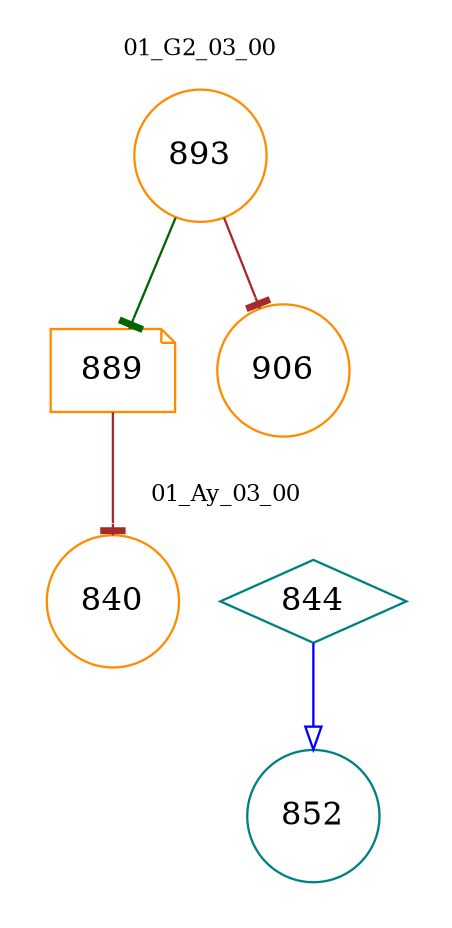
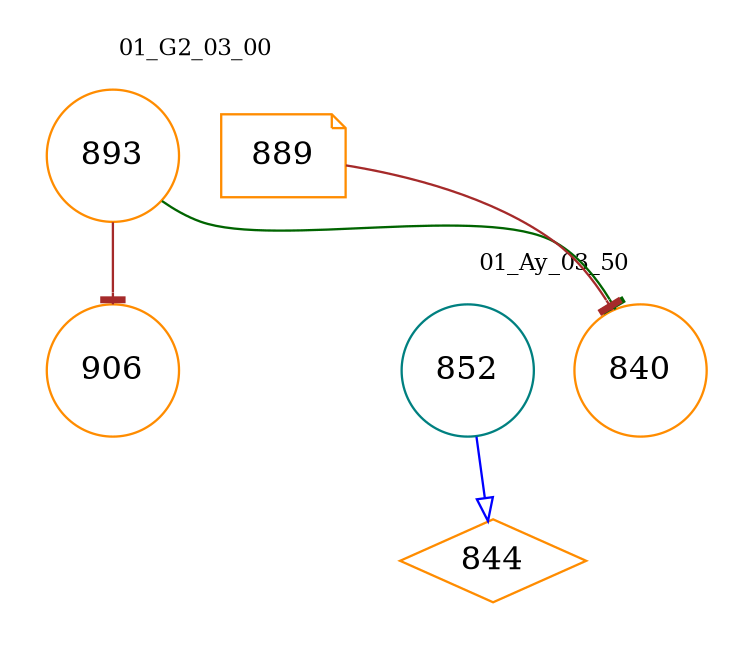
(155, 268) -> (396, 227)
(226, 495) -> (554, 264)
(313, 601) -> (493, 561)
(313, 685) -> (481, 467)
